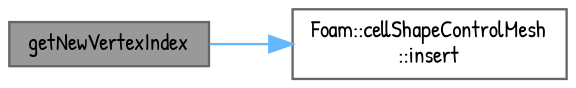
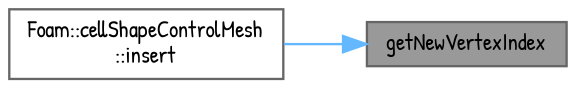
(239, 44) -> (313, 44)
